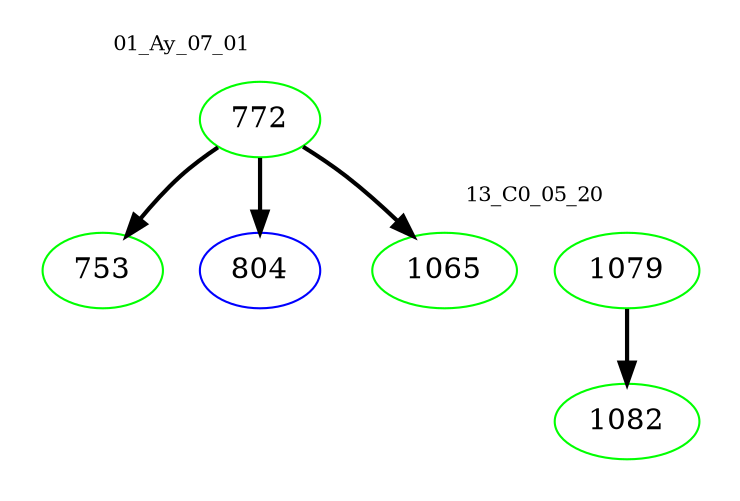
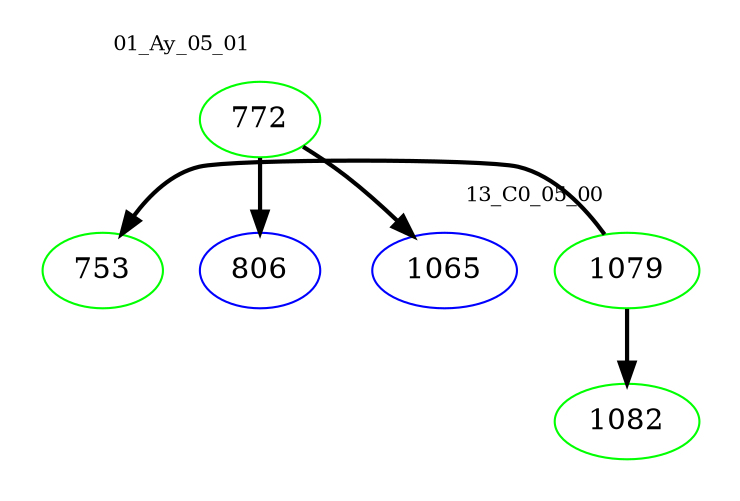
(181, 45) -> (181, 45)
(176, 180) -> (373, 161)
(535, 196) -> (535, 196)
(260, 271) -> (260, 271)
(445, 271) -> (445, 271)
